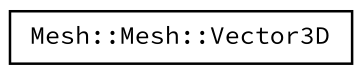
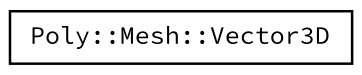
(181, 37) -> (181, 37)
